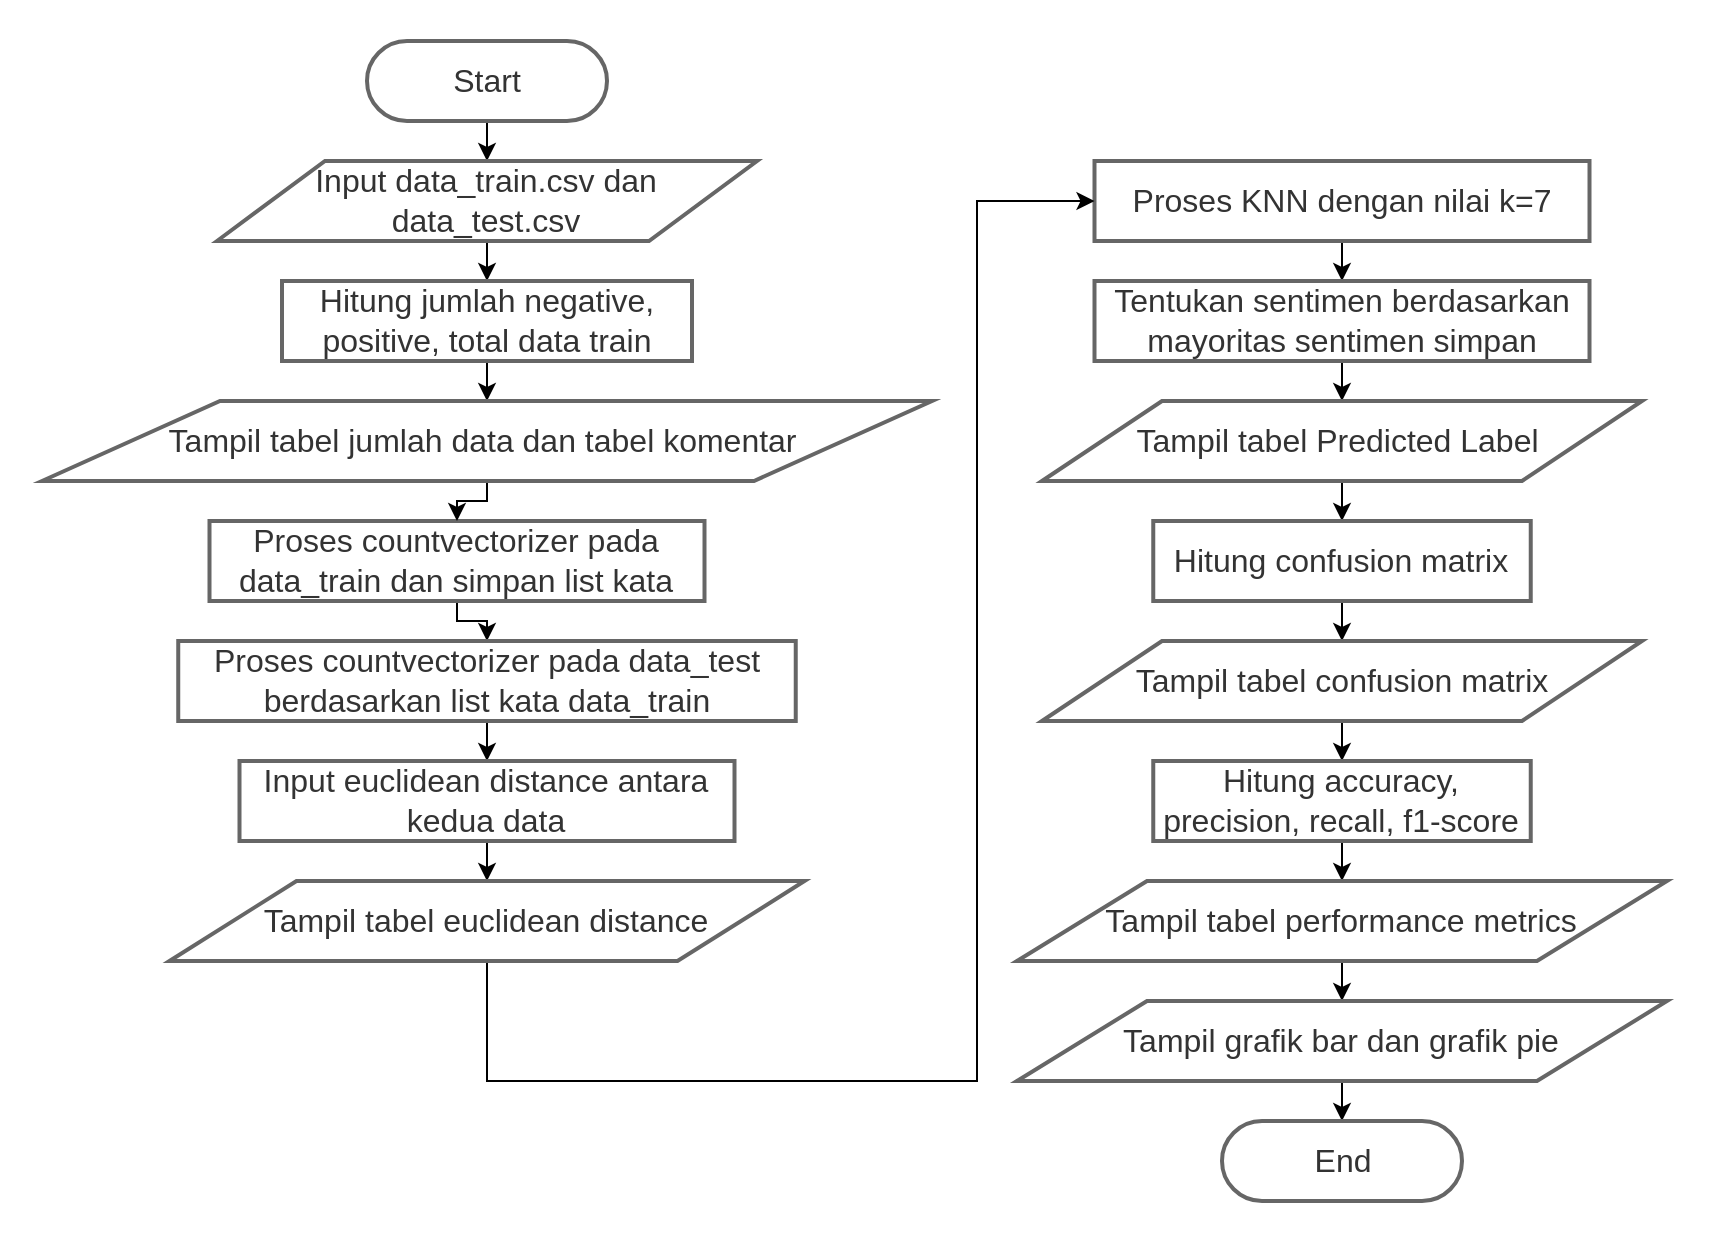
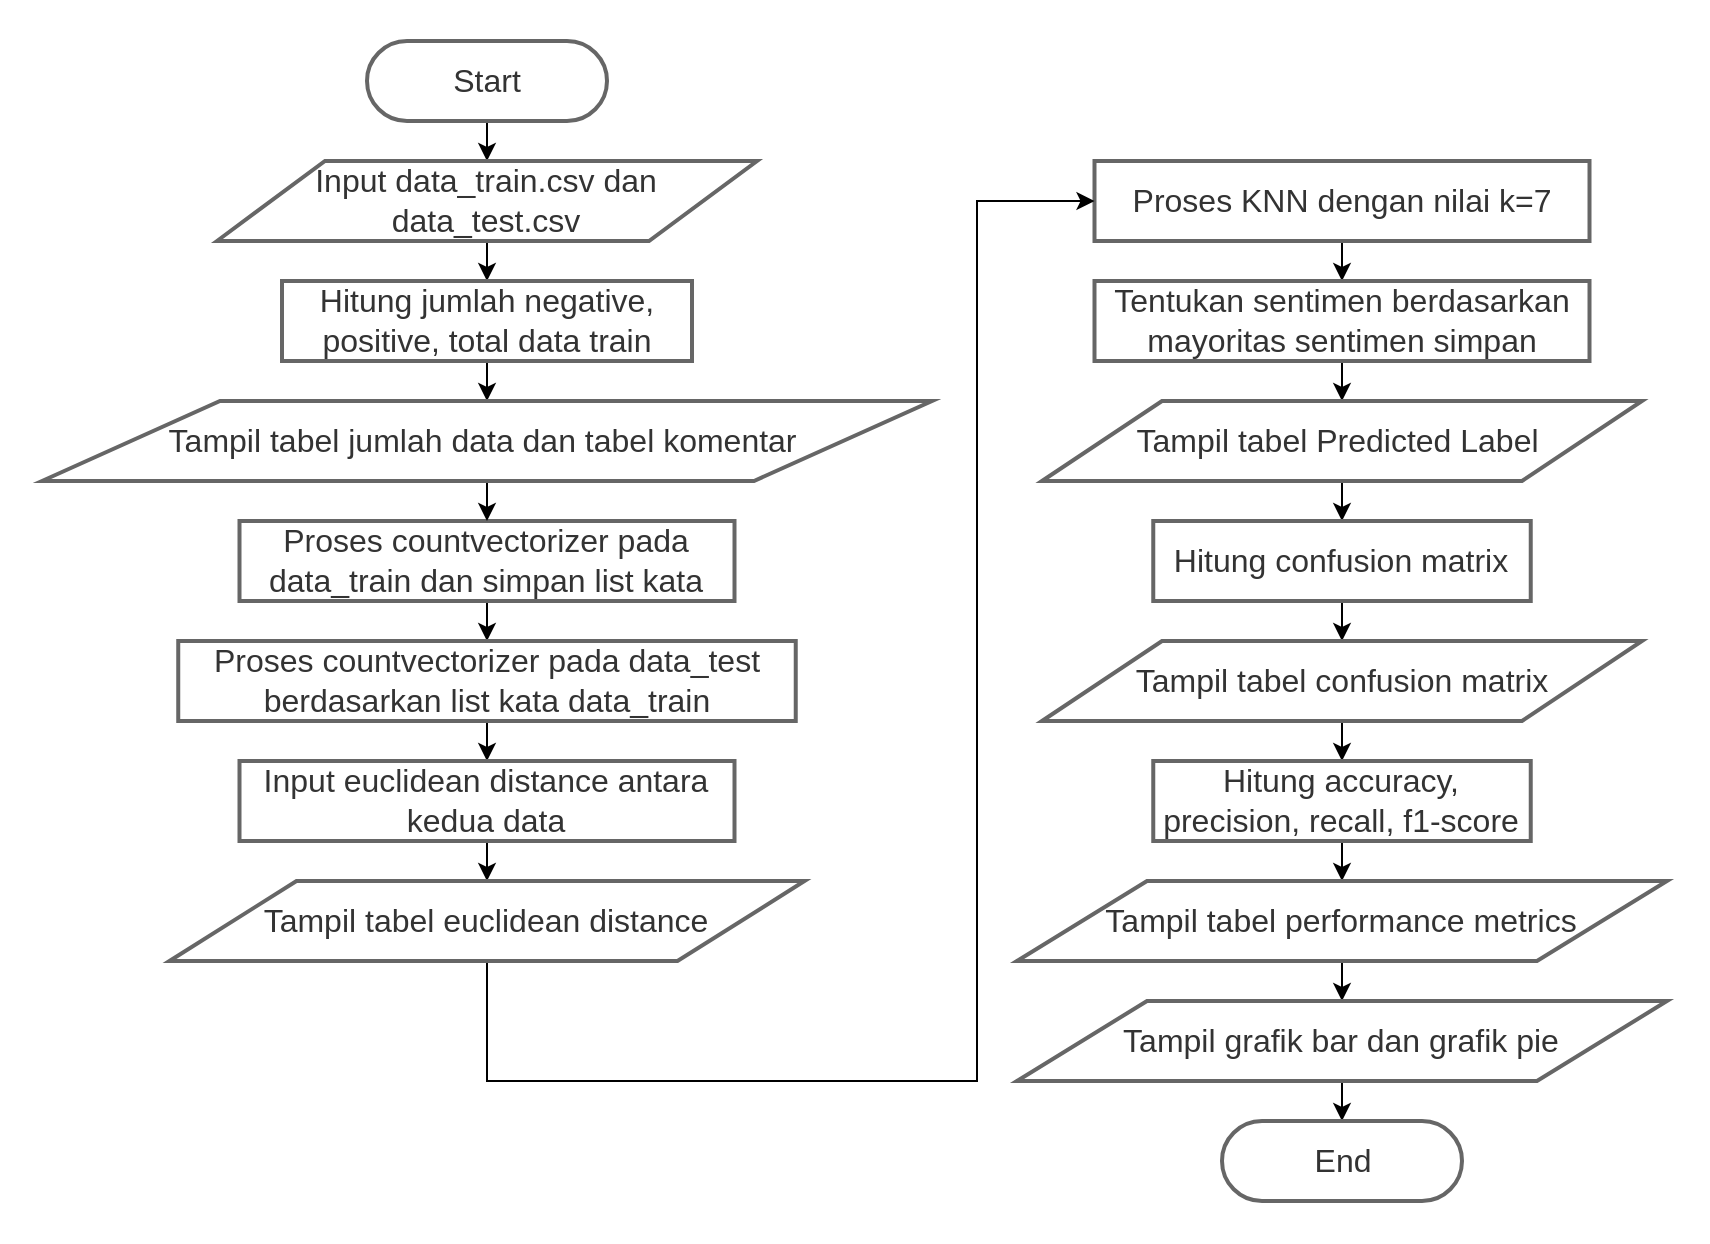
(457, 561) -> (487, 561)
